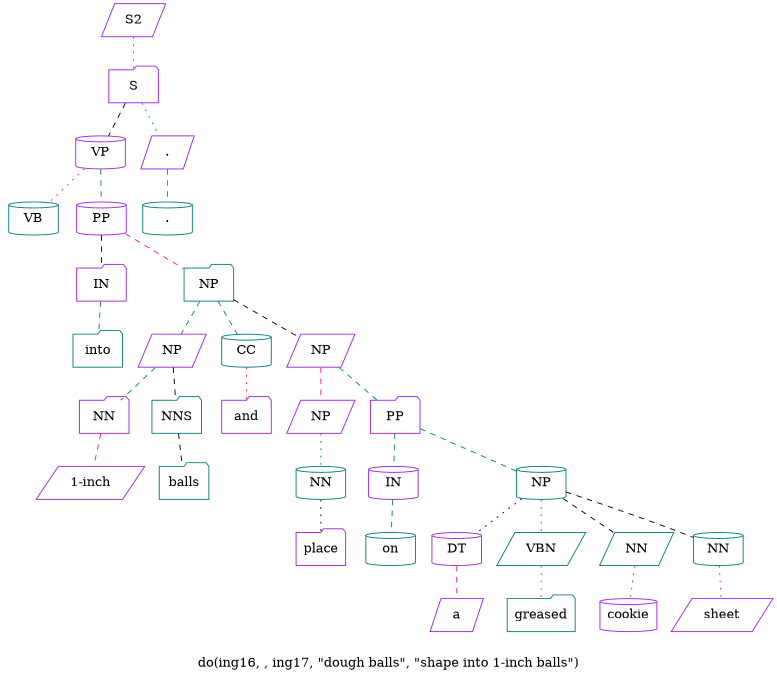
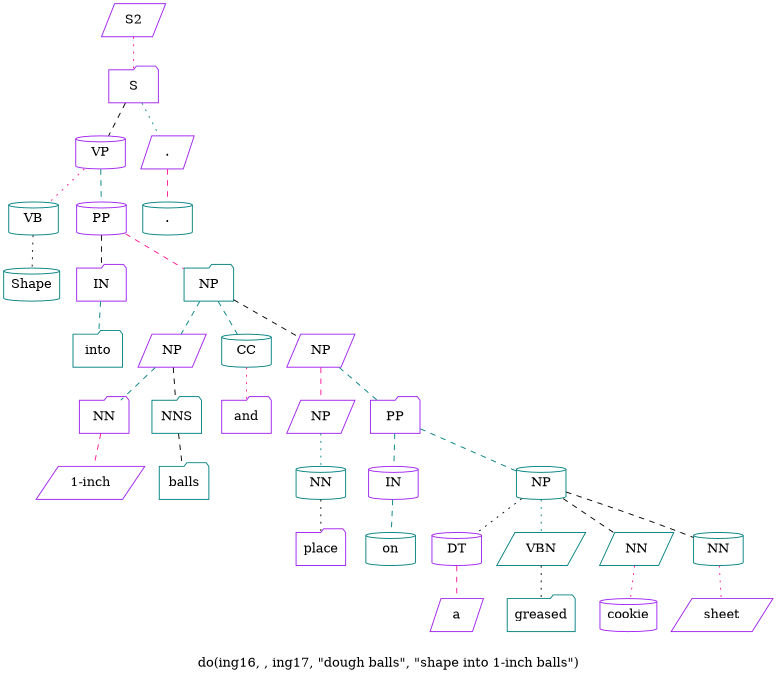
none -> (32, 285)
(541, 582) -> (541, 582)
